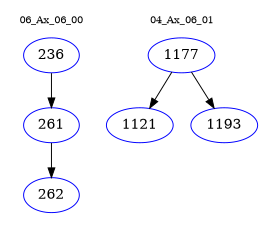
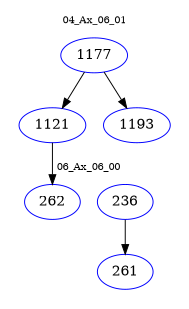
(51, 155) -> (52, 164)
